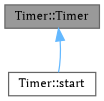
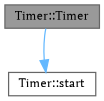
(60, 57) -> (44, 44)
